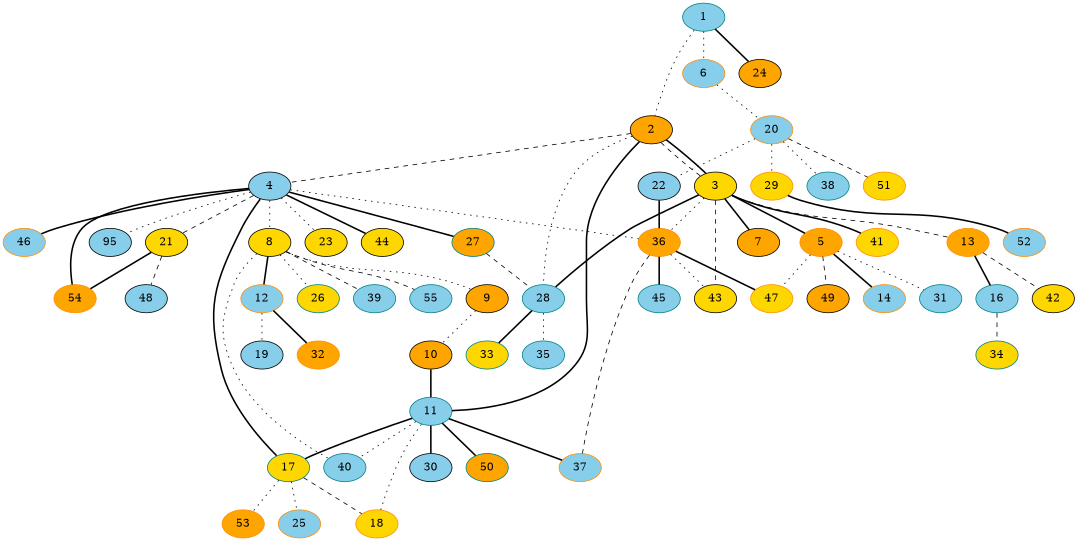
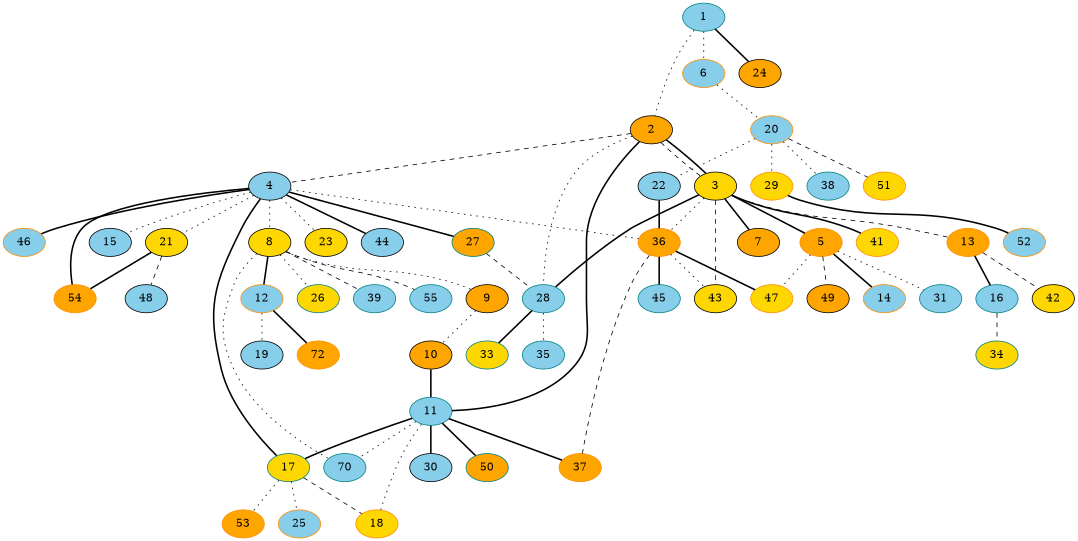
(218, 214) -> (218, 214)
(110, 242) -> (110, 242)
(382, 242) -> (382, 242)
(318, 355) -> (318, 355)
(345, 468) -> (345, 468)
(580, 468) -> (580, 468)
